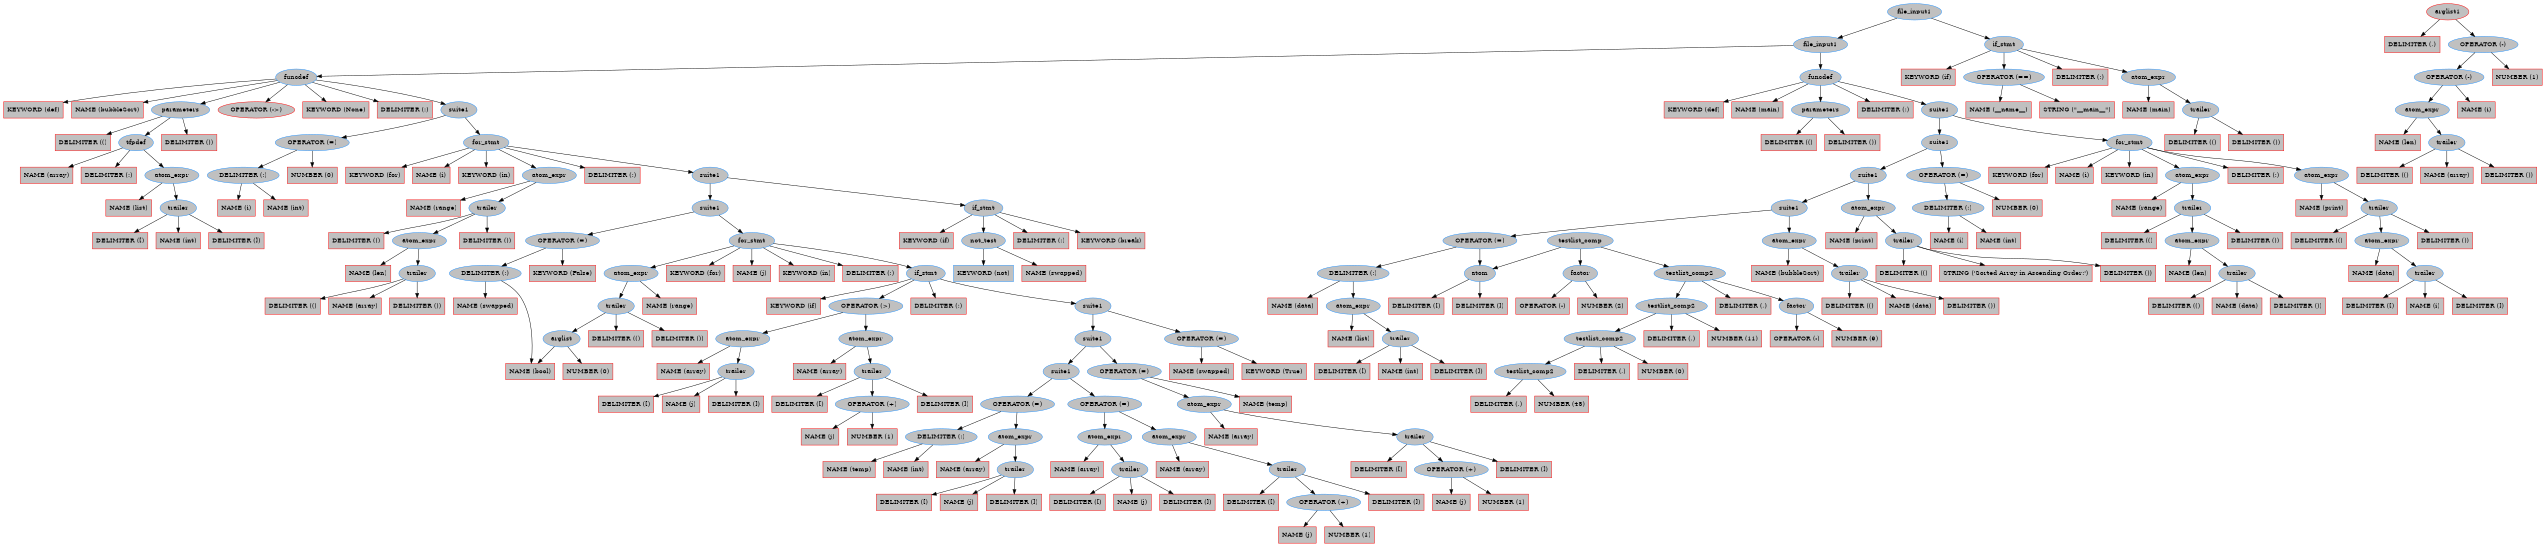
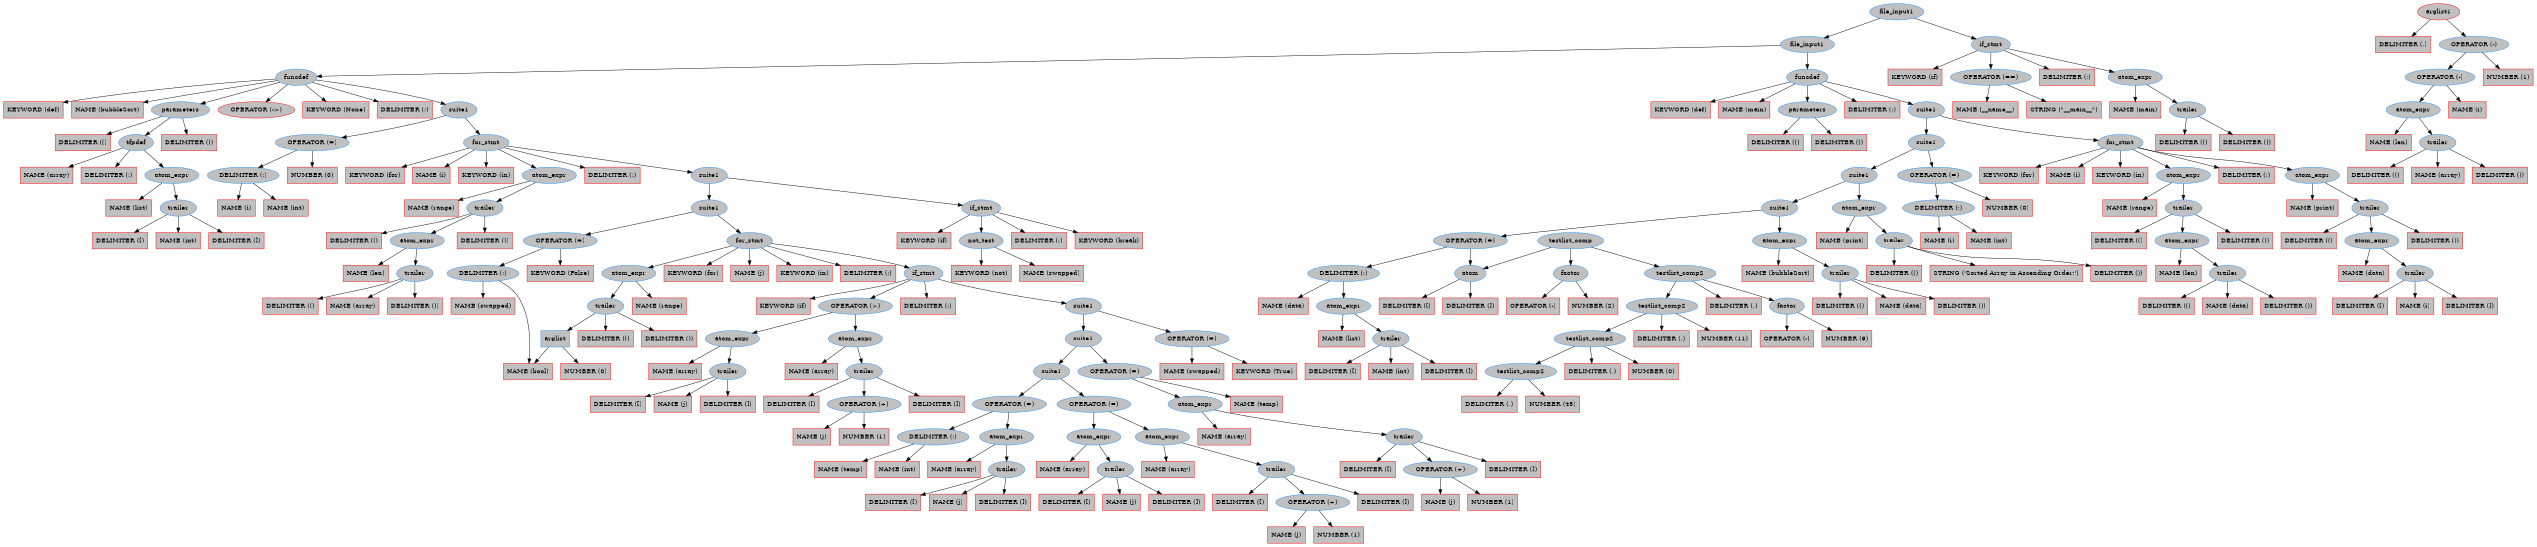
(983, 273) -> (981, 273)
(562, 339) -> (555, 339)
